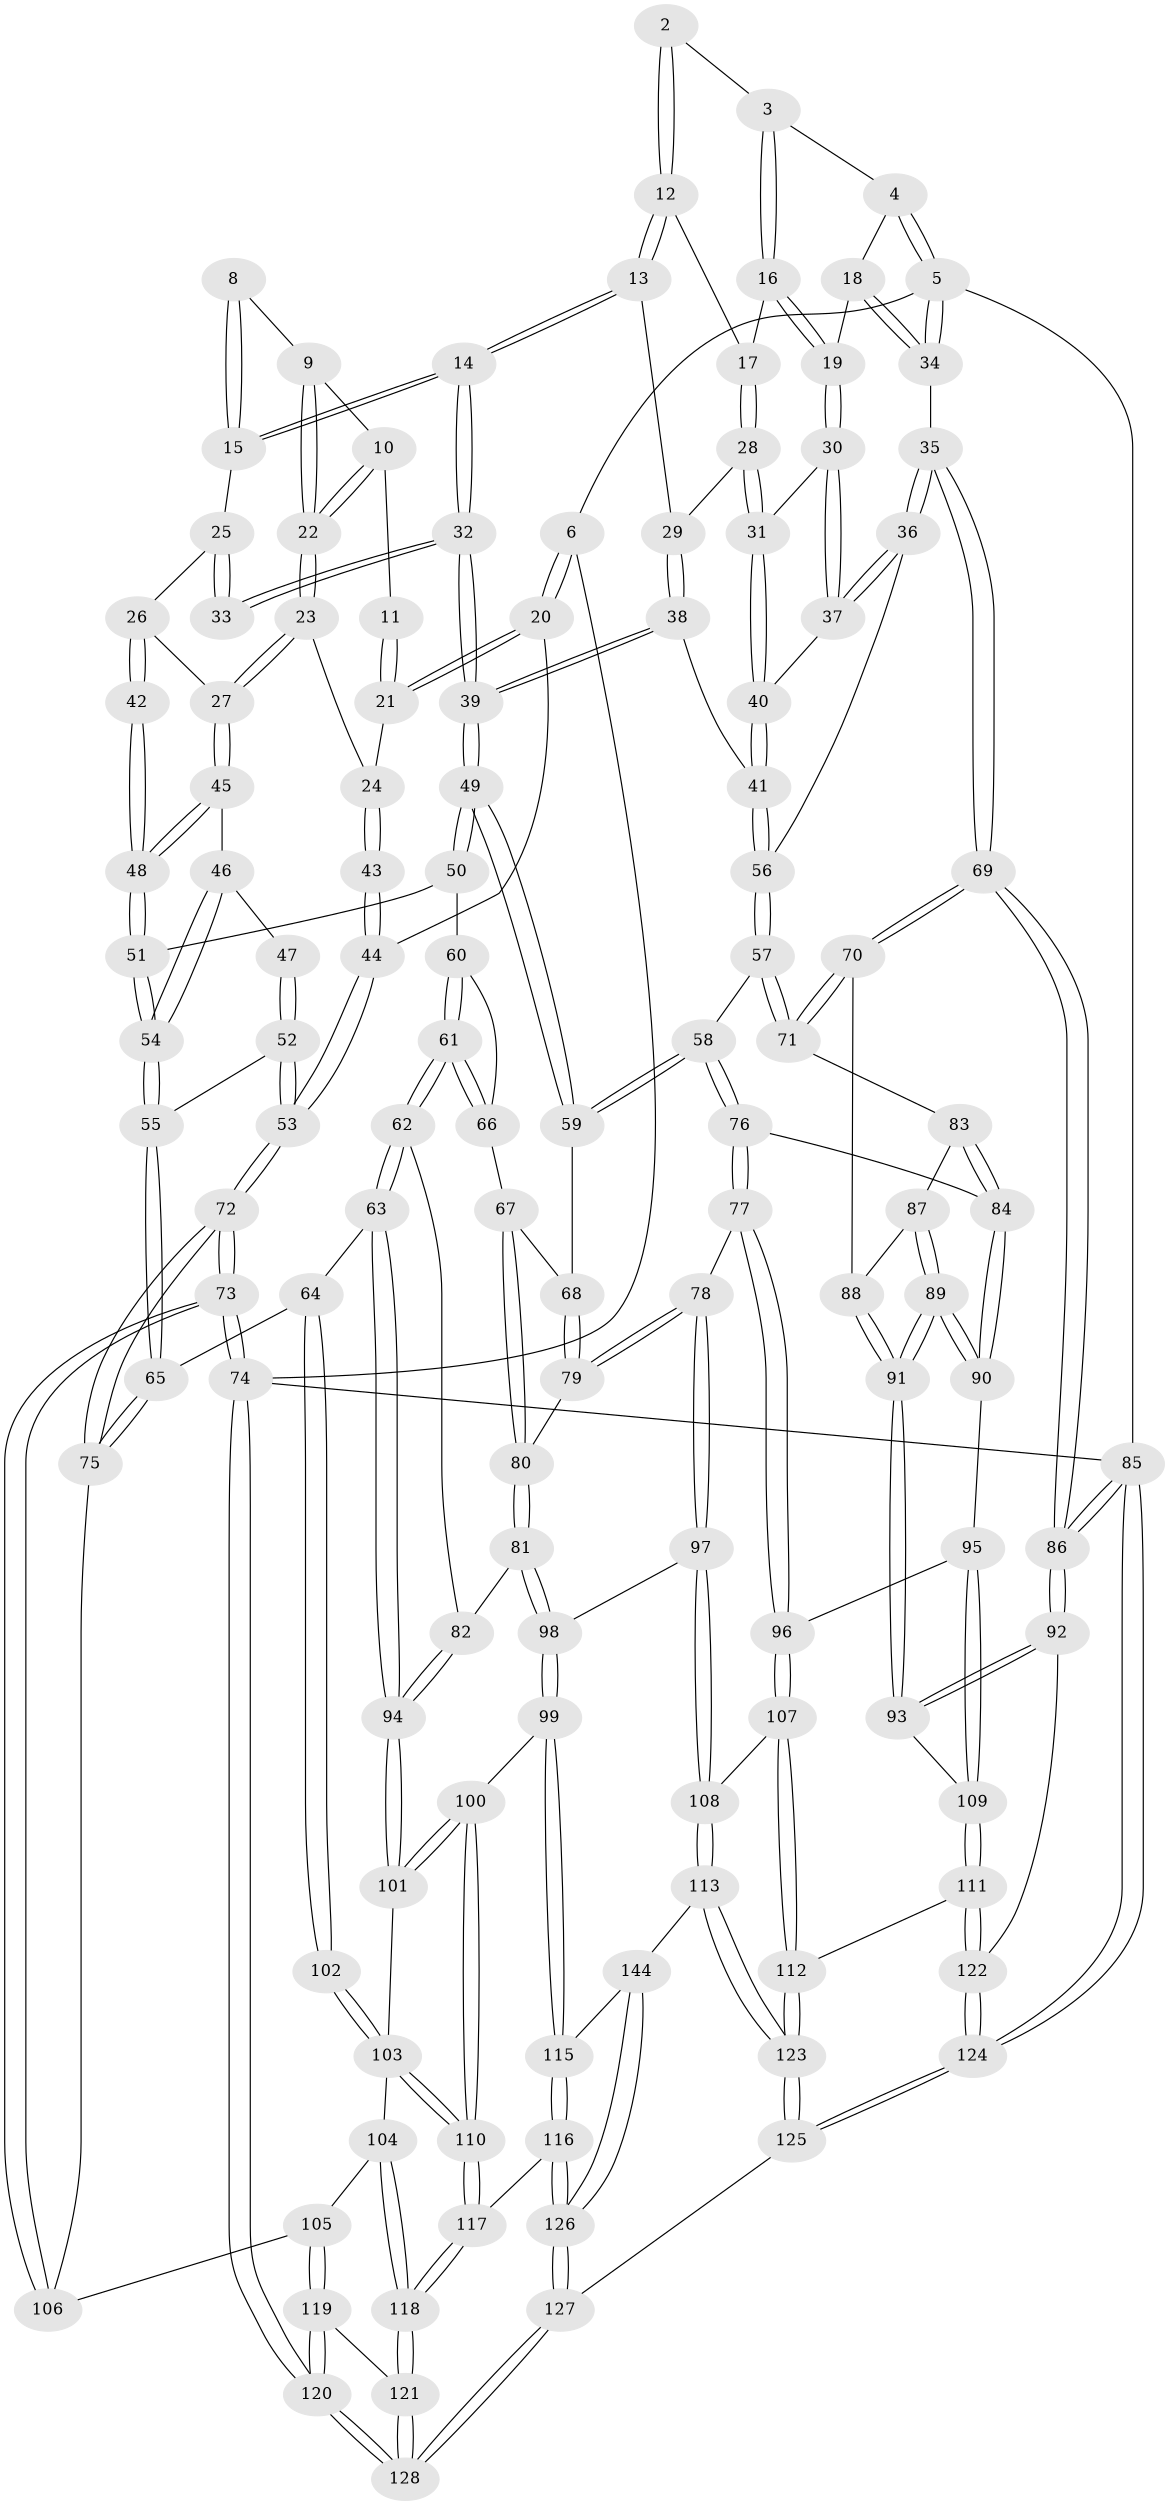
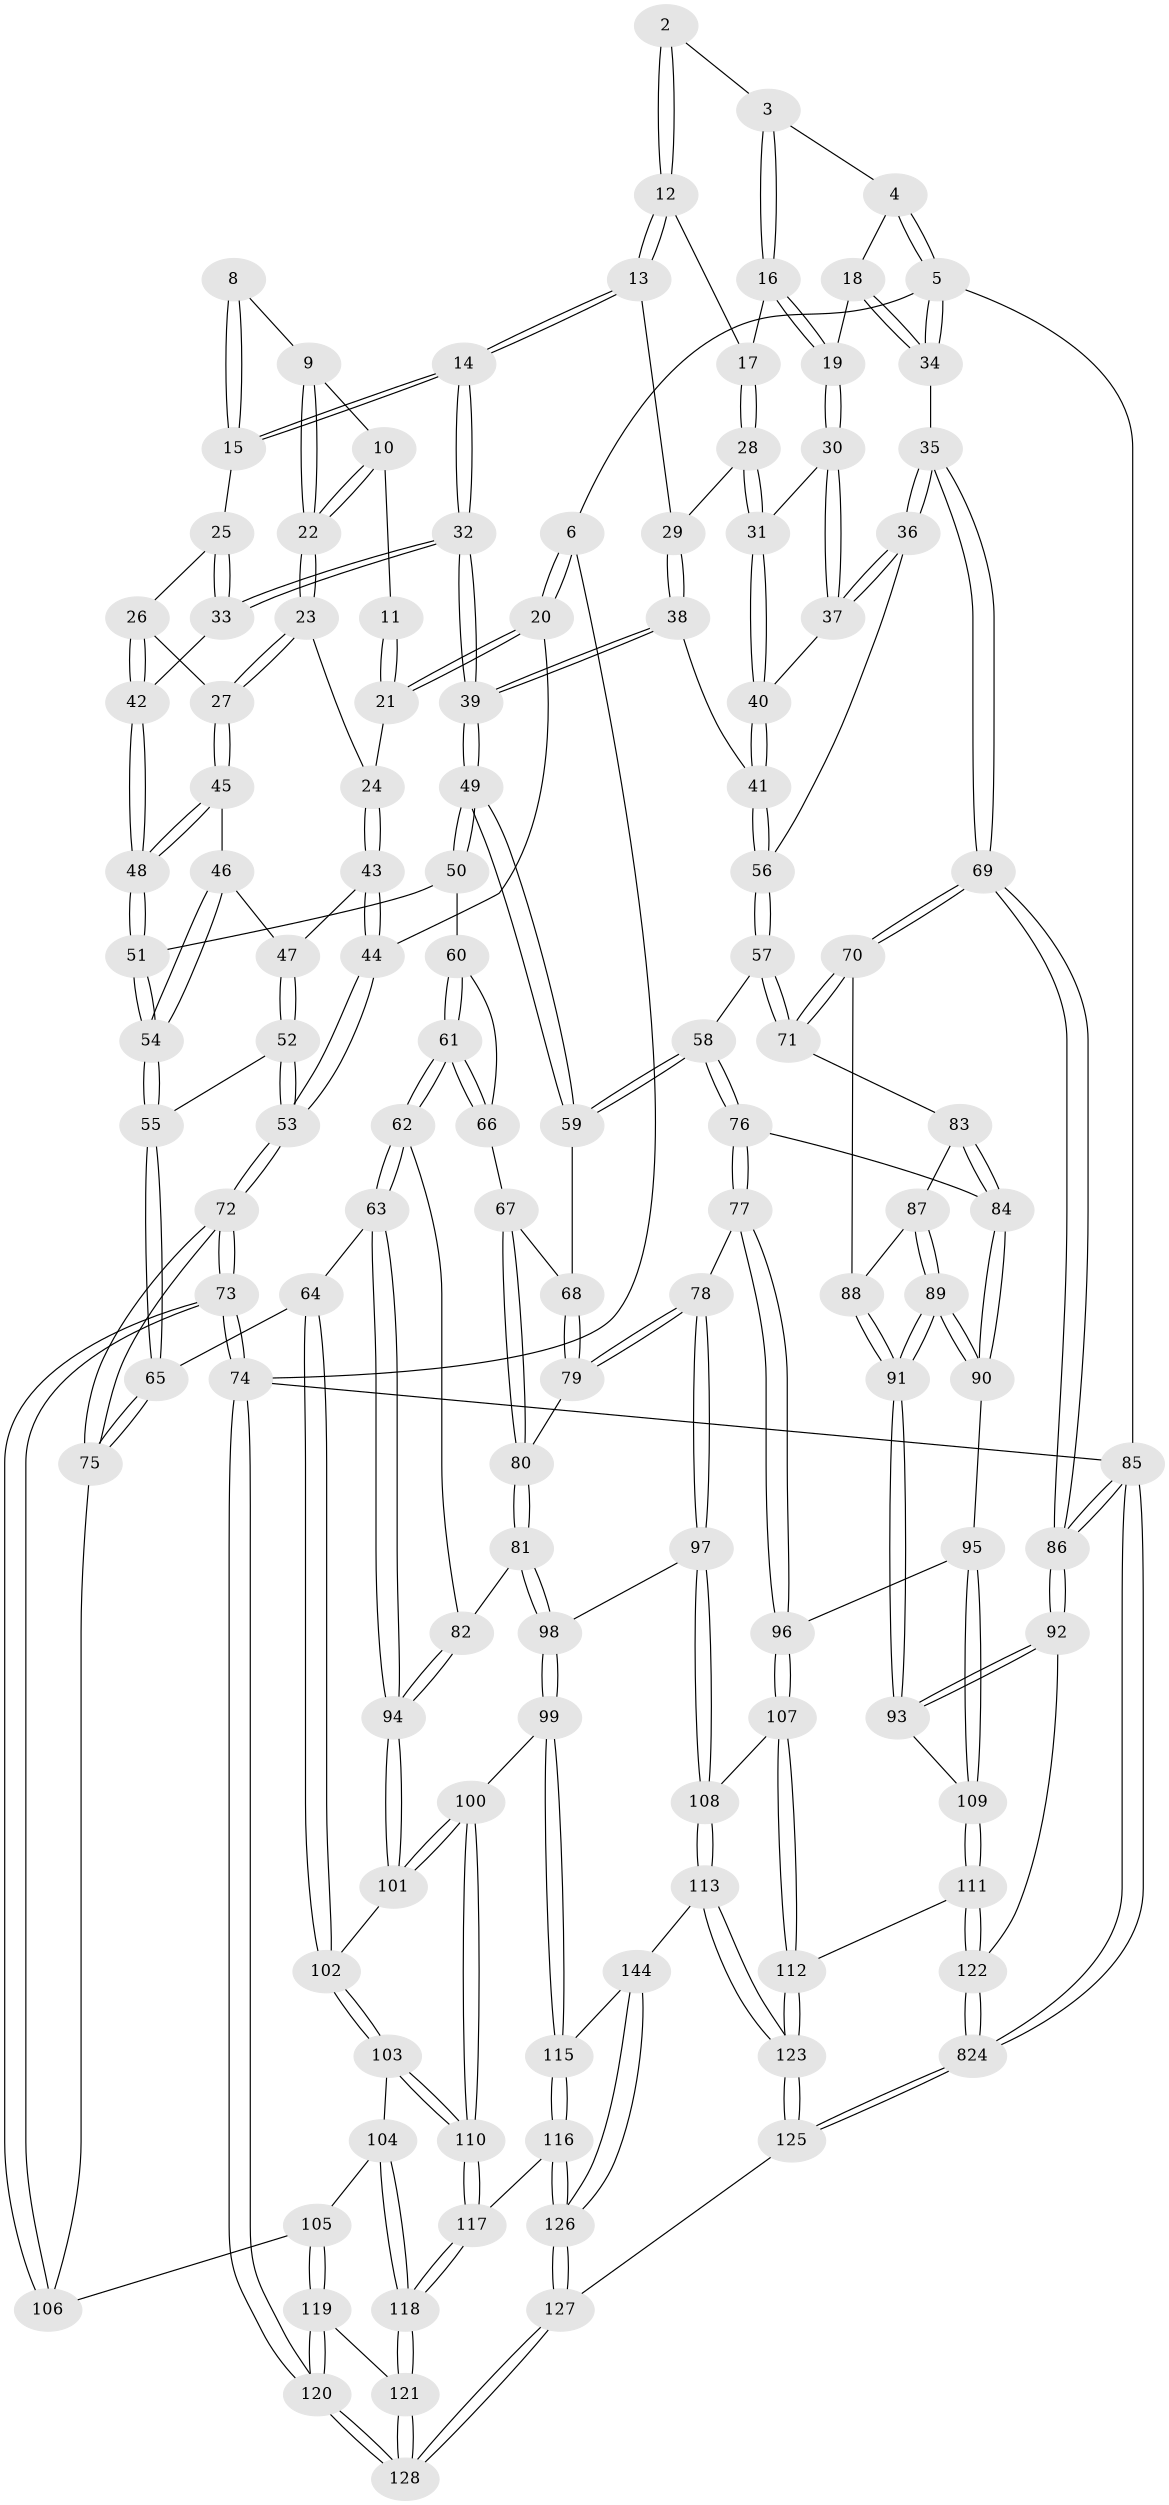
none -> (185, 655)
none -> (339, 906)
(391, 1972) -> (360, 1929)
(973, 2056) -> (973, 2056)
